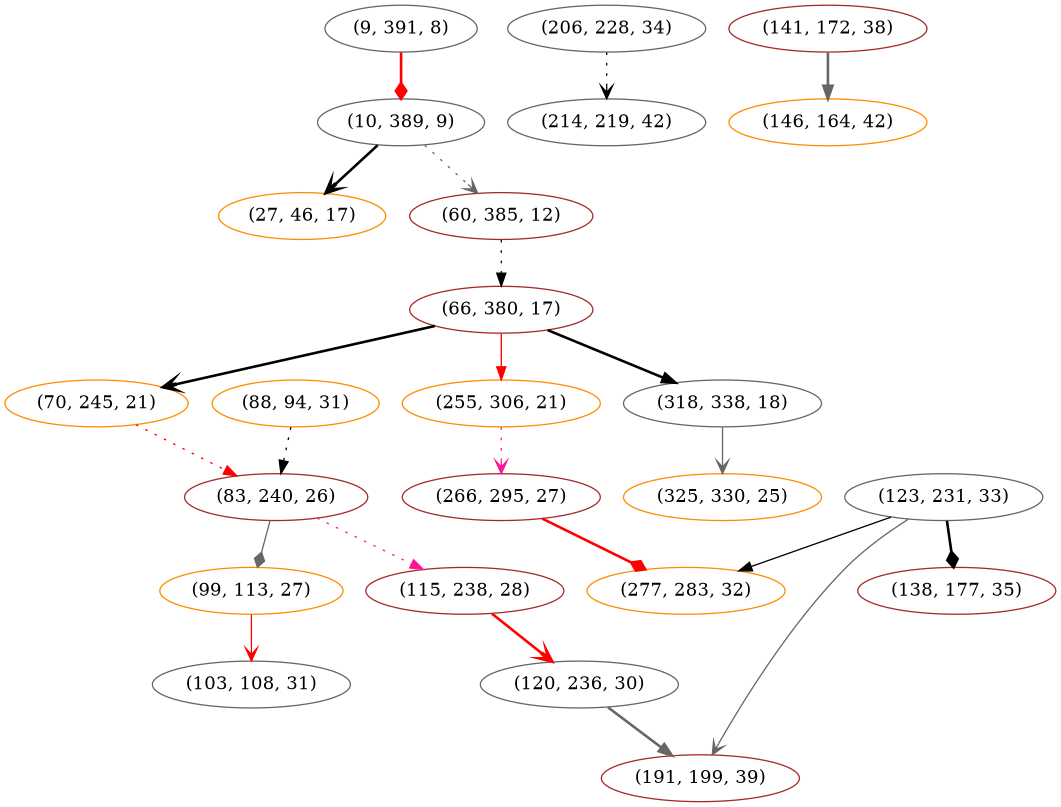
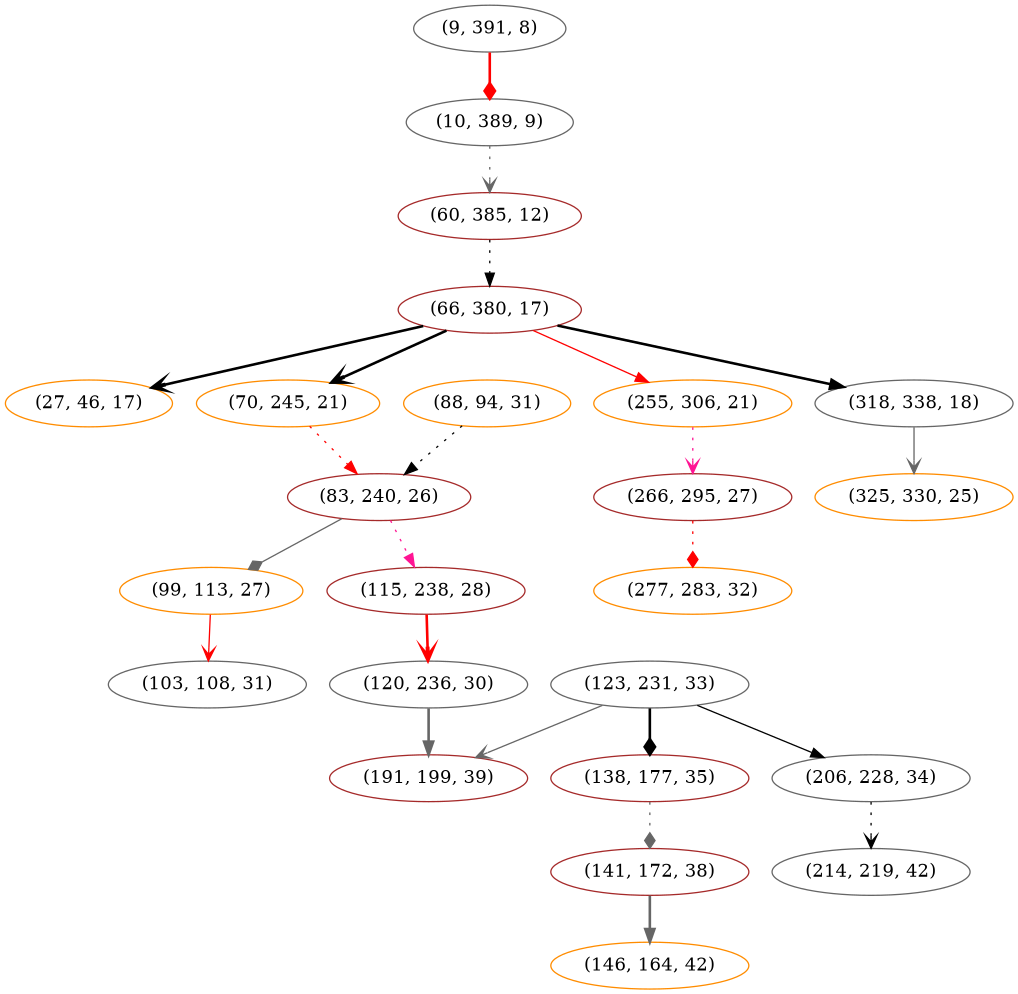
(356, 165) -> (294, 355)
(587, 540) -> (693, 536)
(821, 542) -> (755, 729)
none -> (650, 817)
